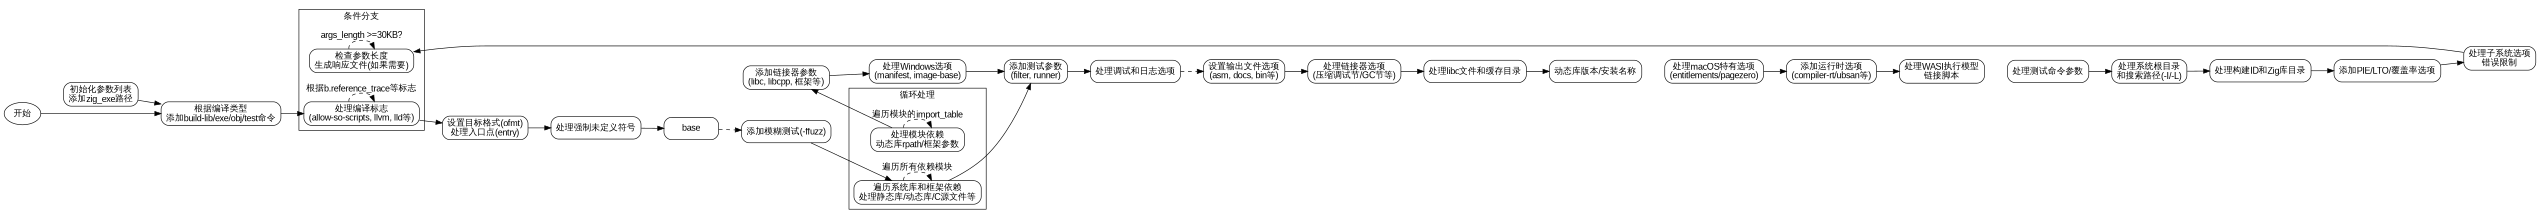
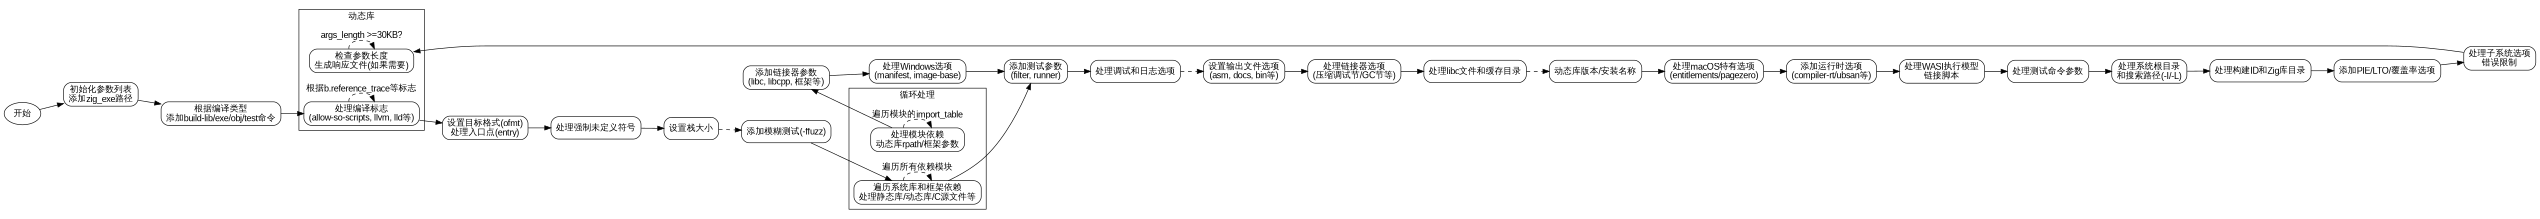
(362, 16) -> (362, 16)
(1535, 71) -> (1535, 71)
none -> (1650, 71)
none -> (1993, 71)
(98, 114) -> (48, 107)
(691, 129) -> (691, 129)
